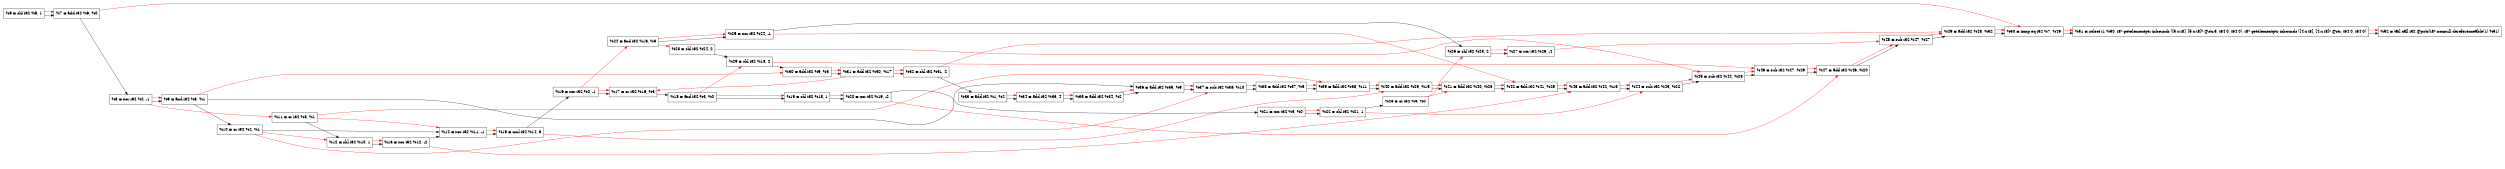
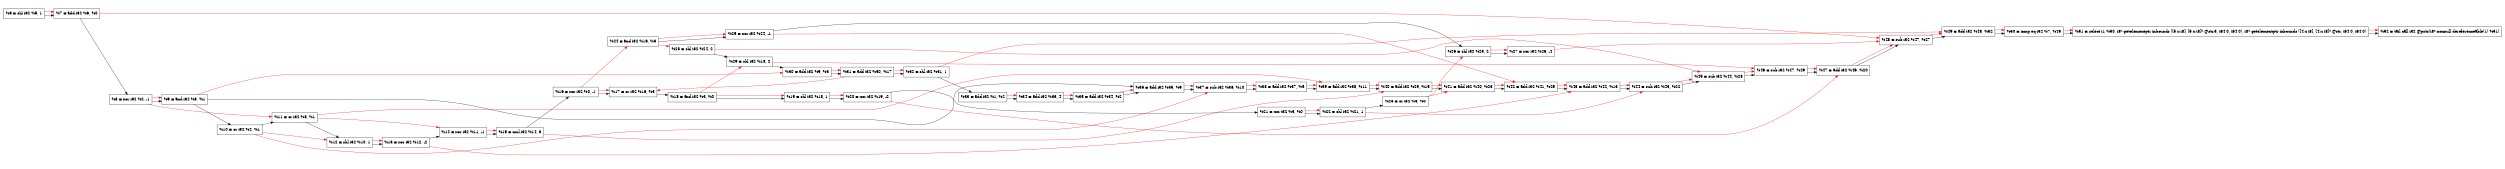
(1060, 3) -> (989, 14)
(926, 72) -> (926, 72)
(349, 131) -> (266, 124)
